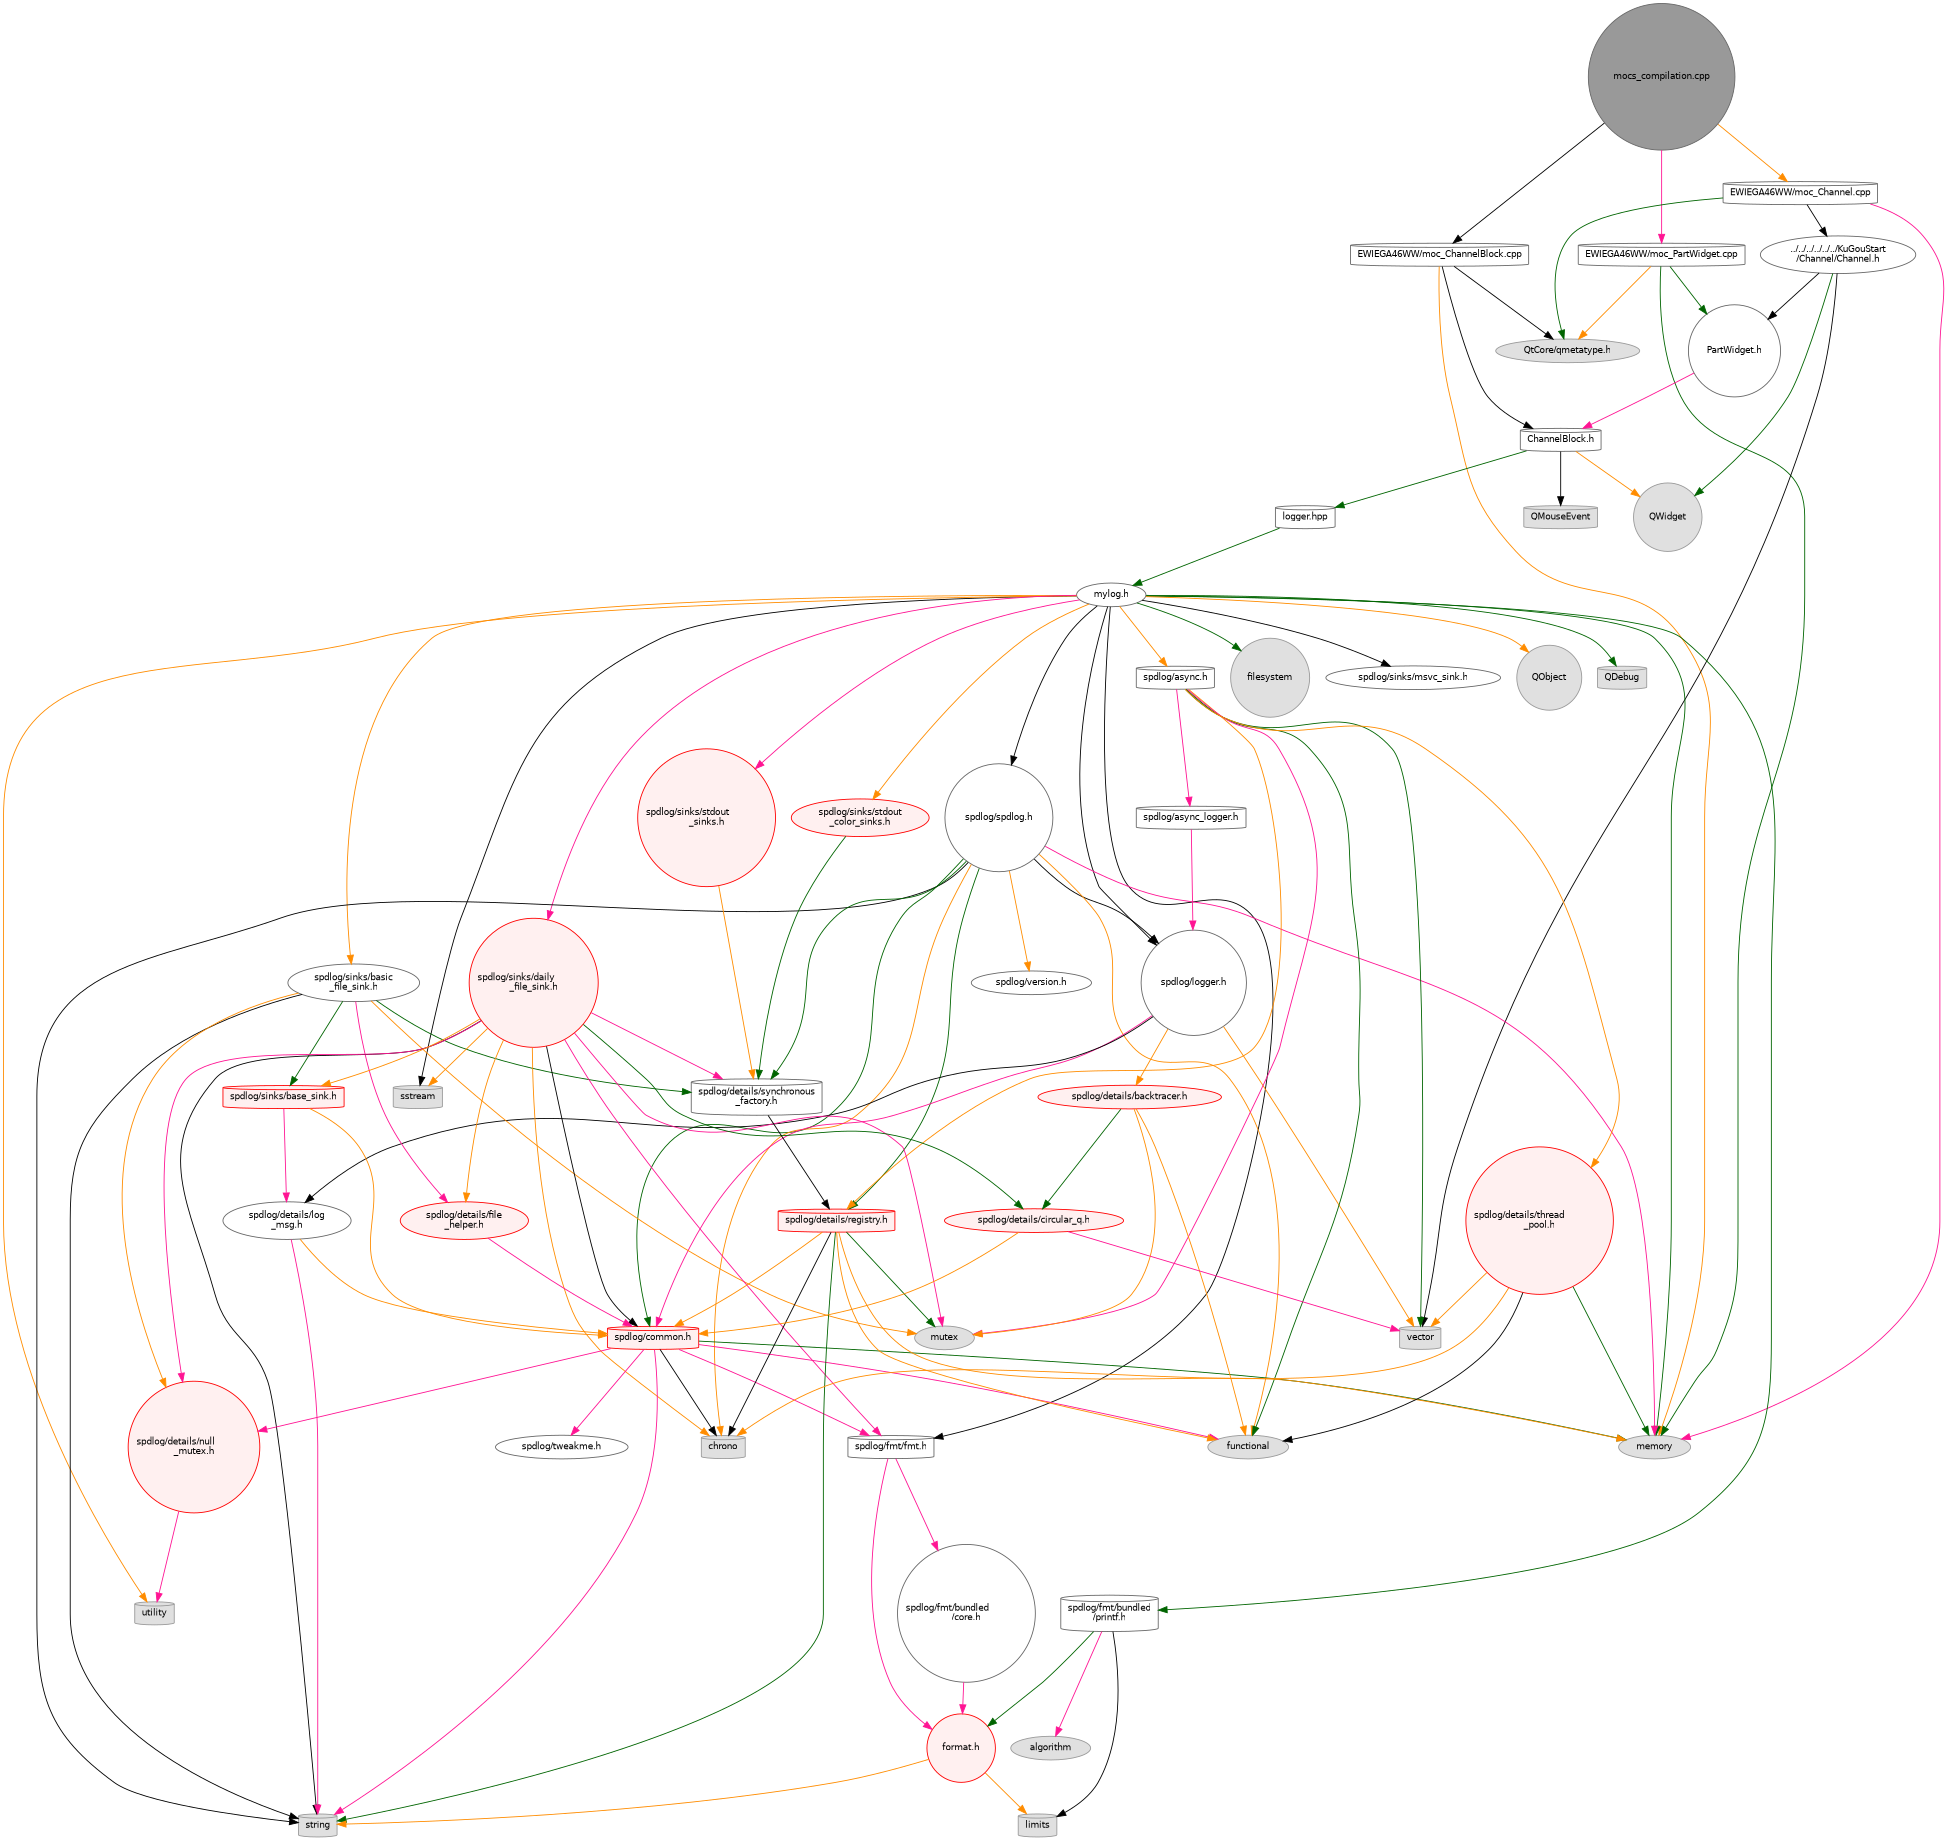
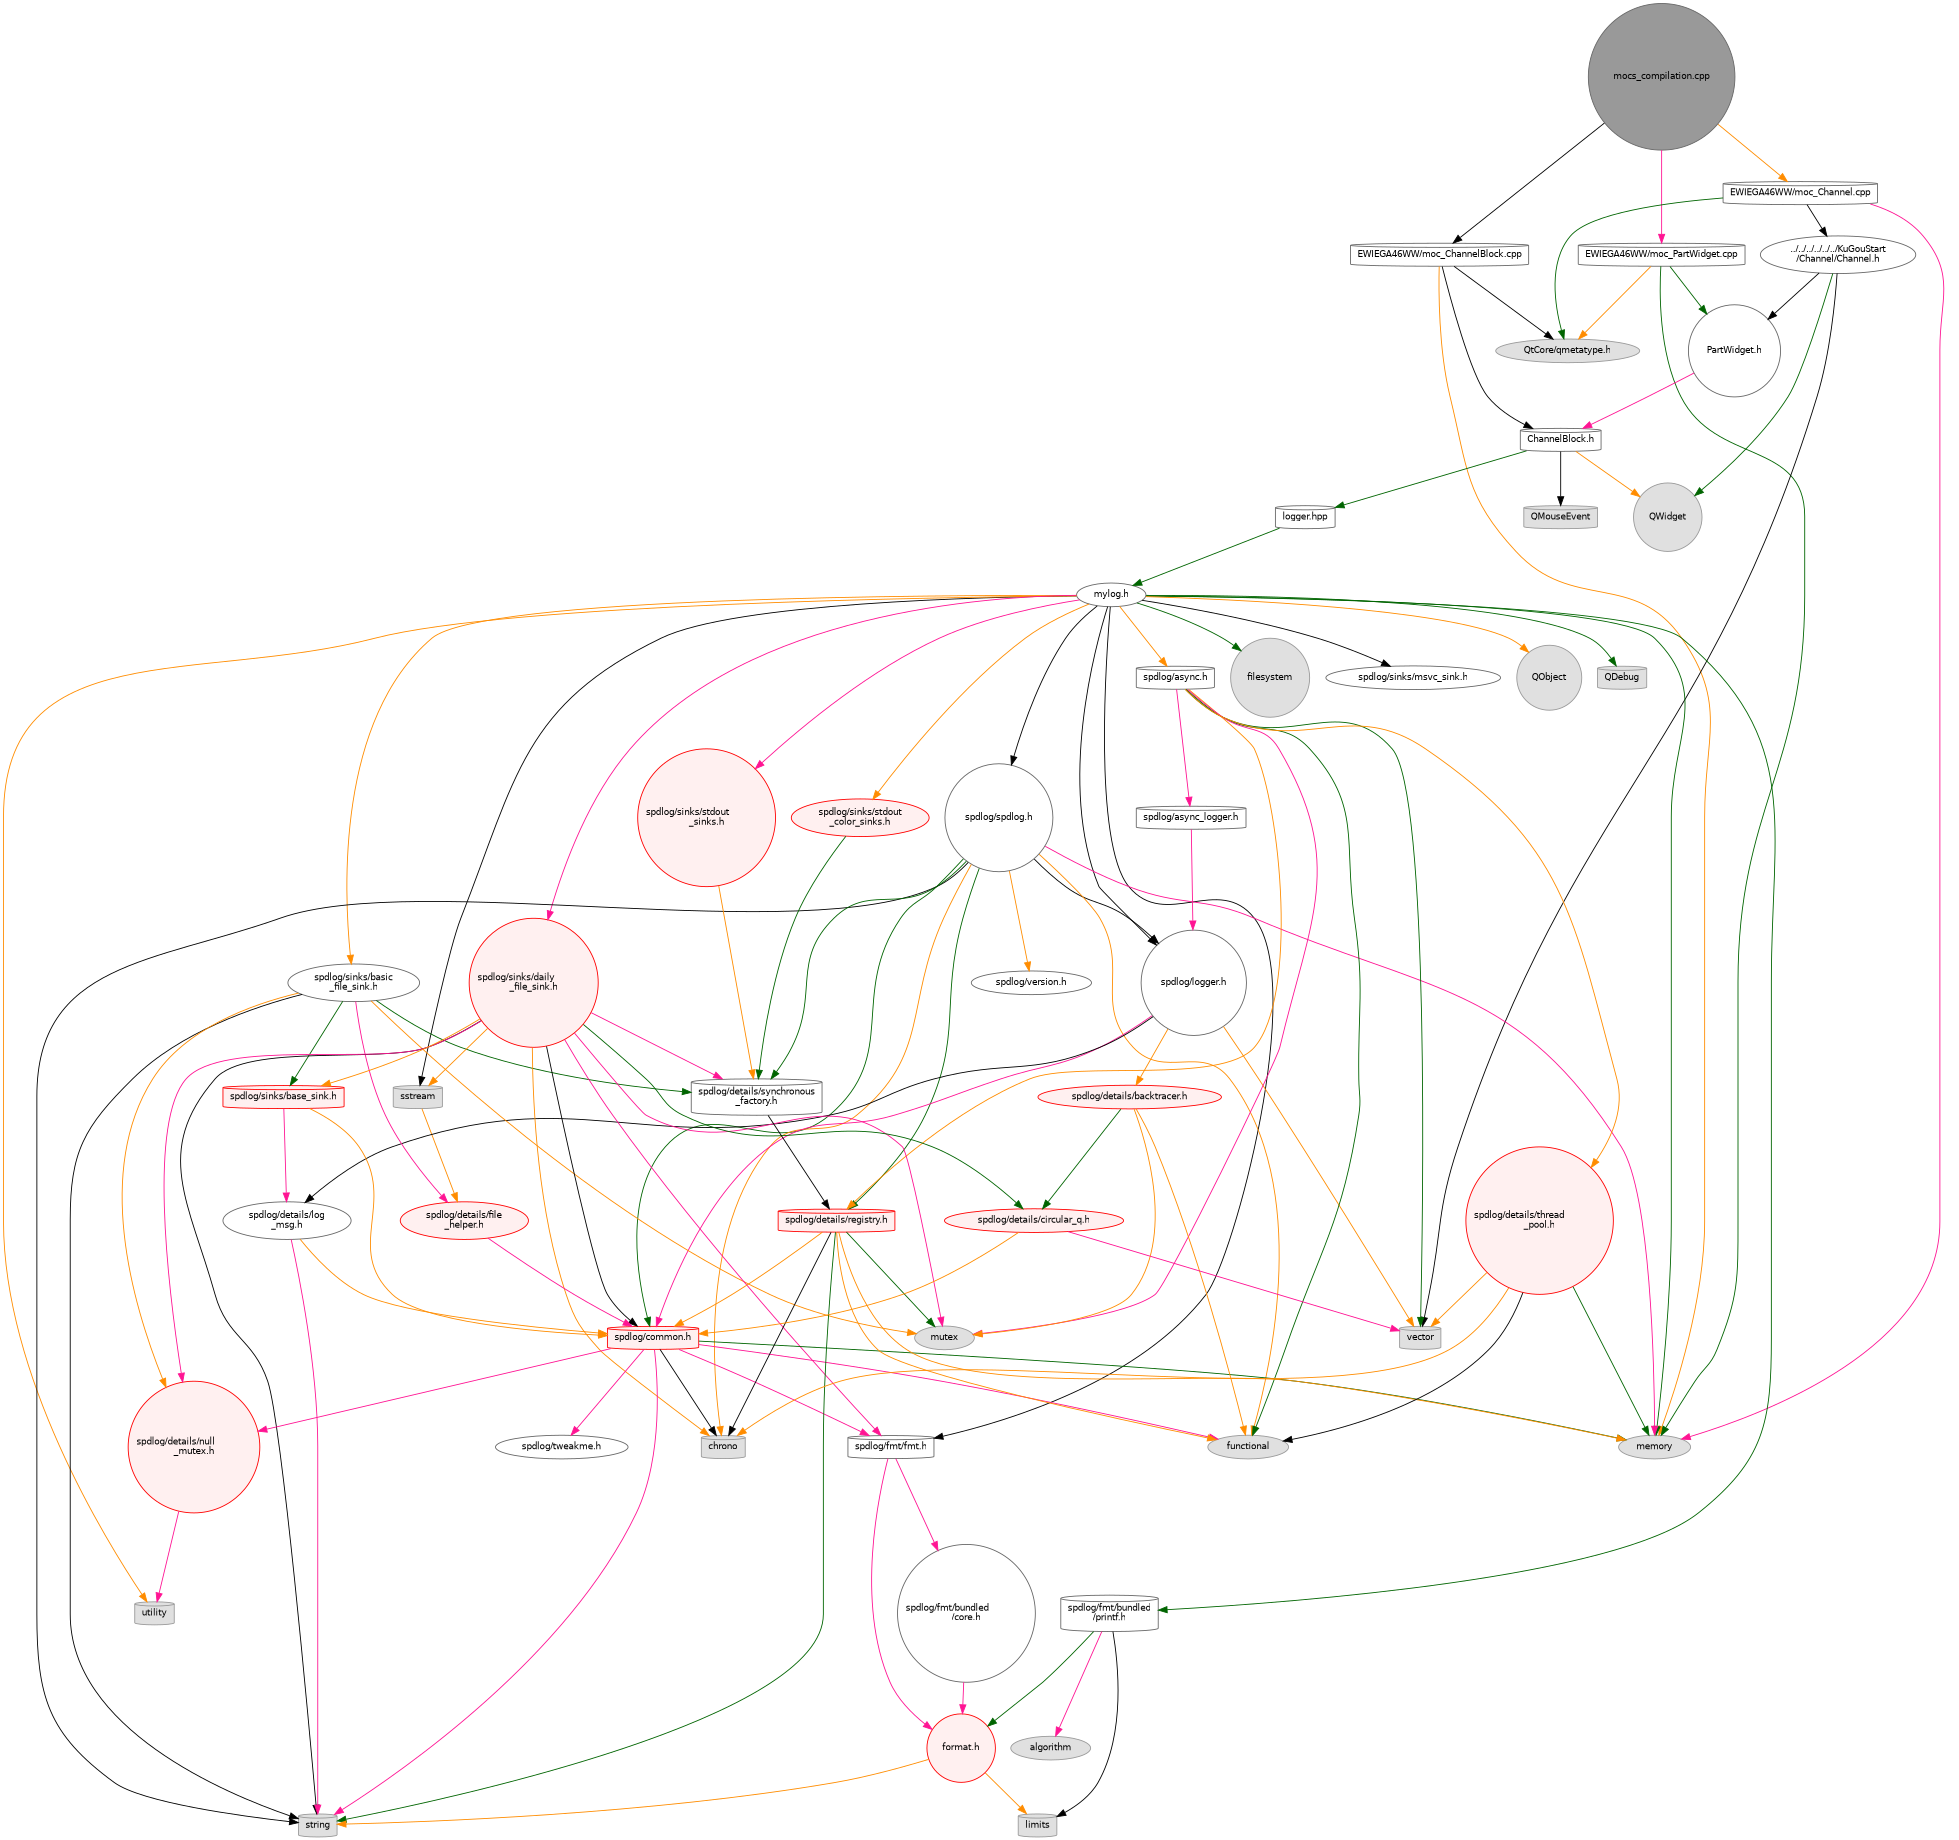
(479, 1115) -> (438, 1151)
